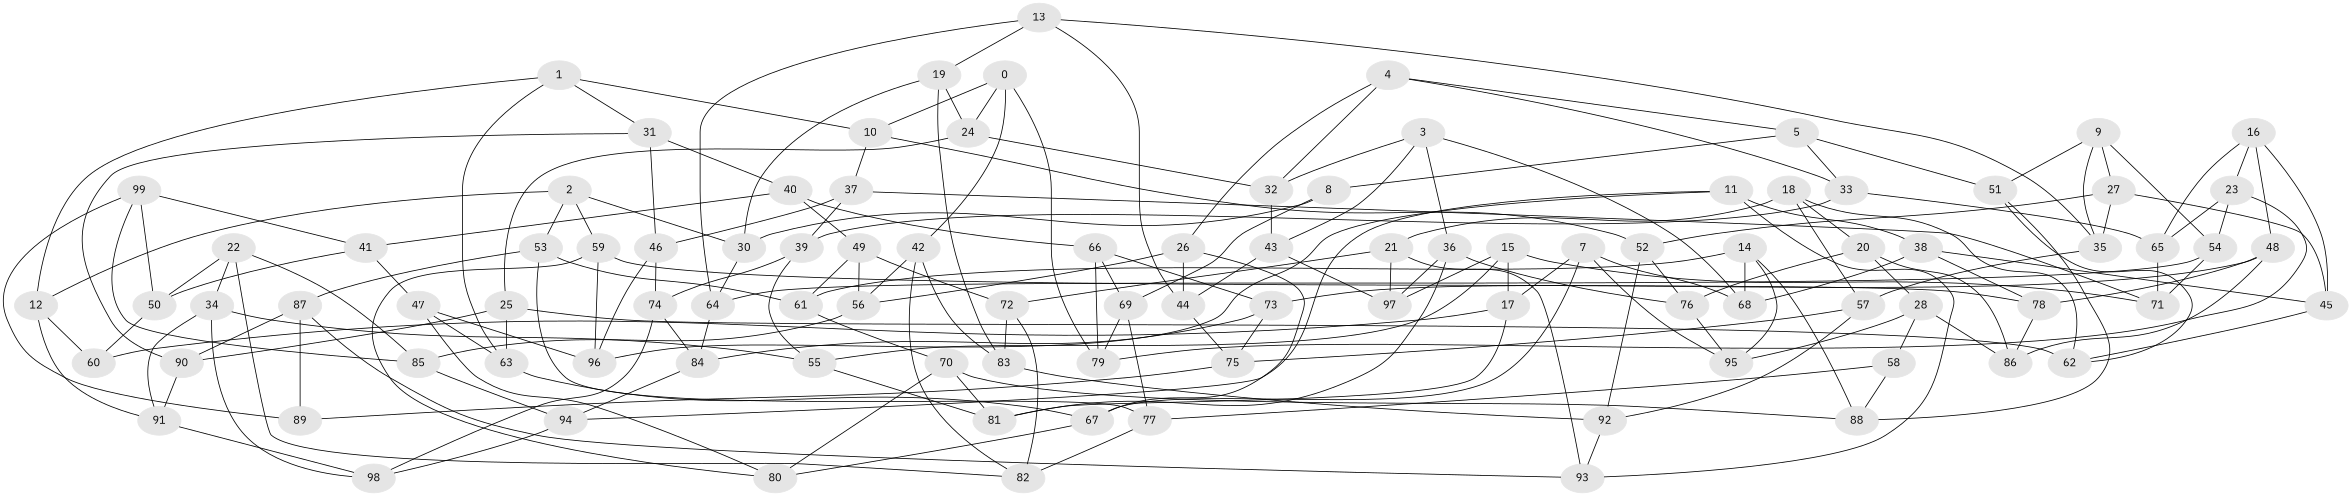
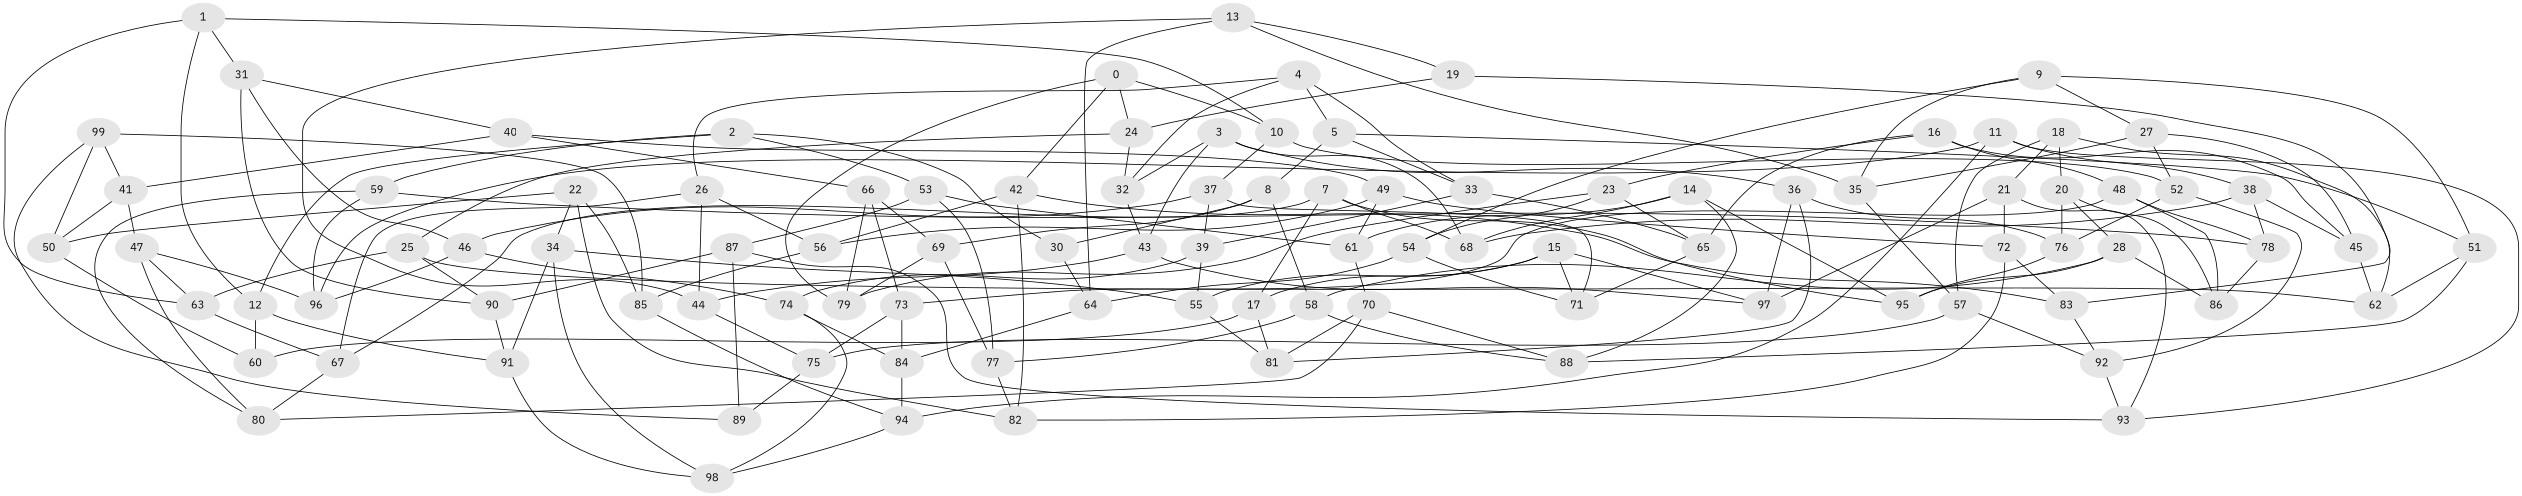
(807, 132) -> none
none -> (1292, 254)
